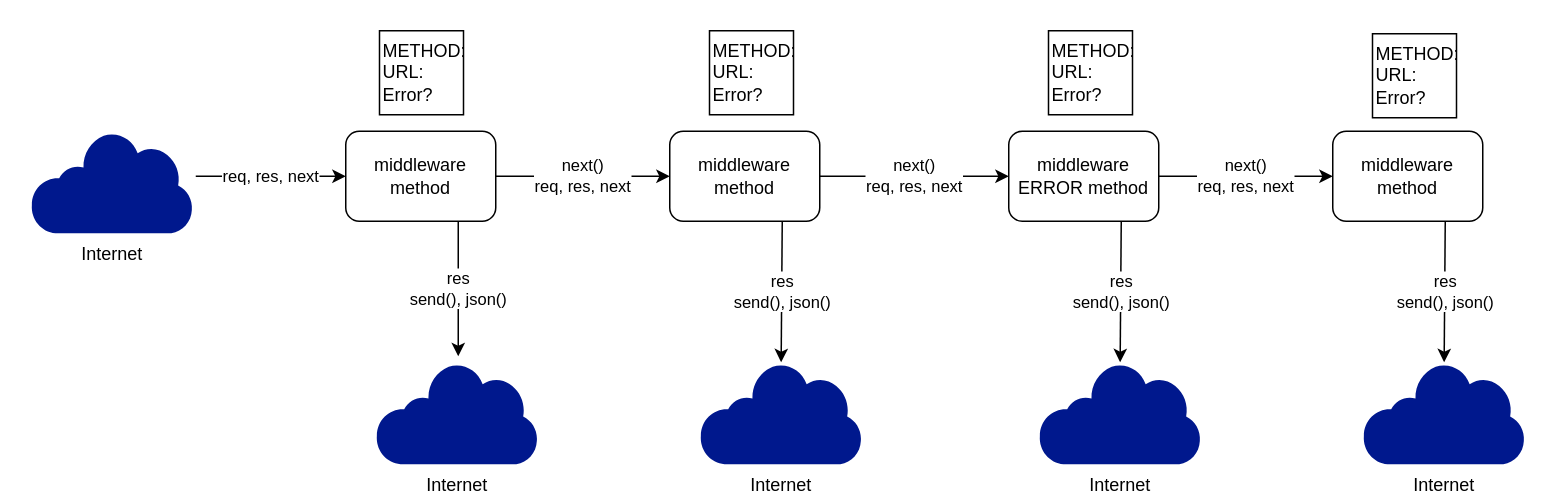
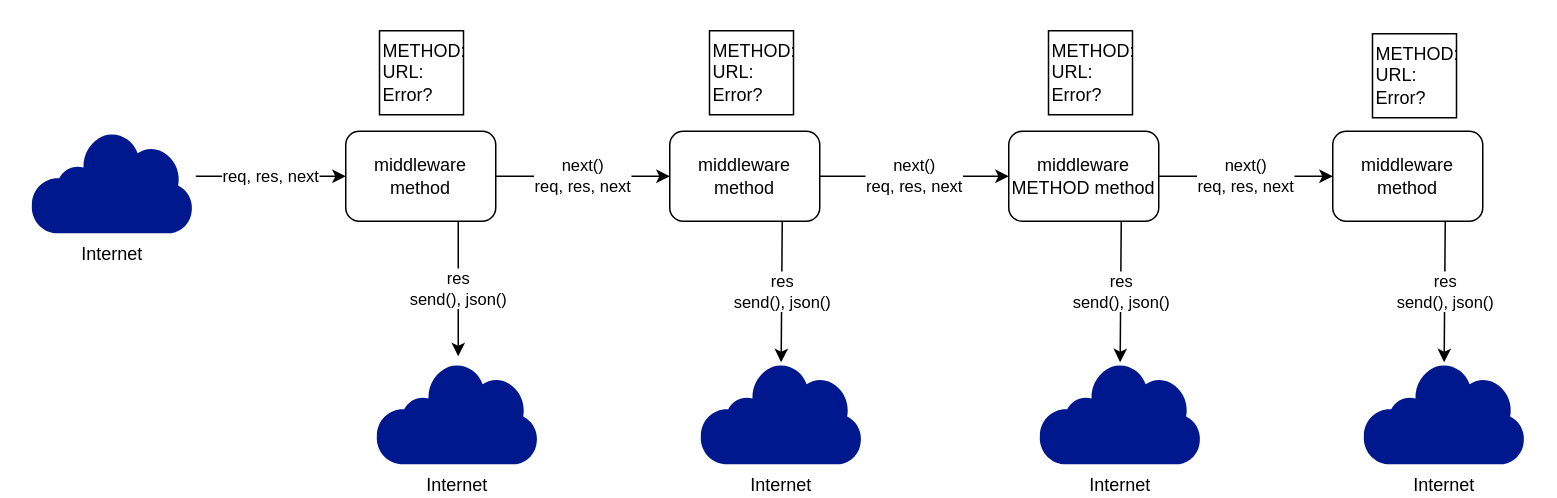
(1084, 176) -> (1084, 176)
